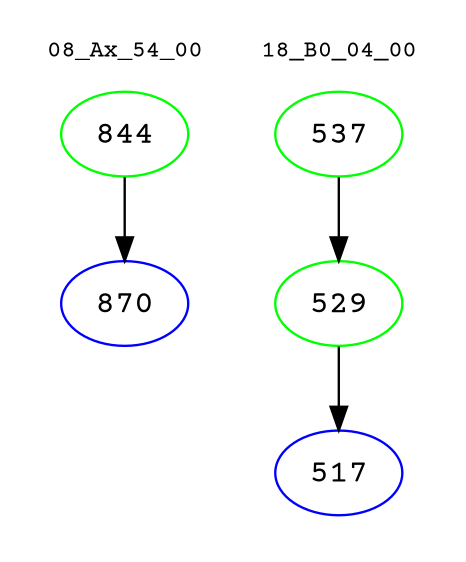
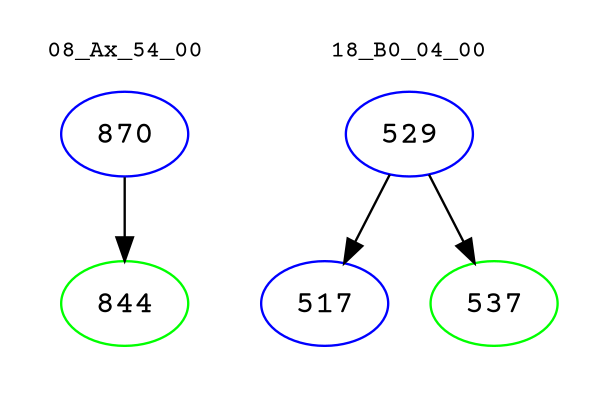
(125, 207) -> (125, 207)
(339, 207) -> (446, 208)
(339, 304) -> (409, 134)
